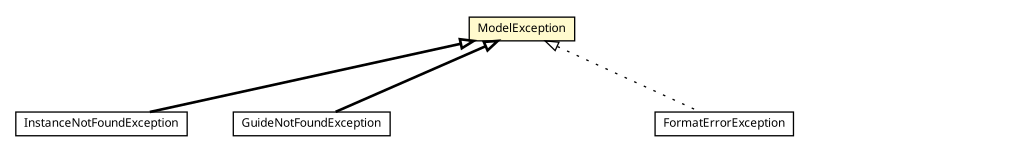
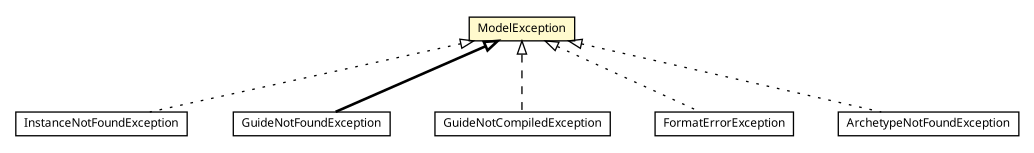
(305, 78) -> (305, 78)
none -> (522, 124)
none -> (928, 124)
